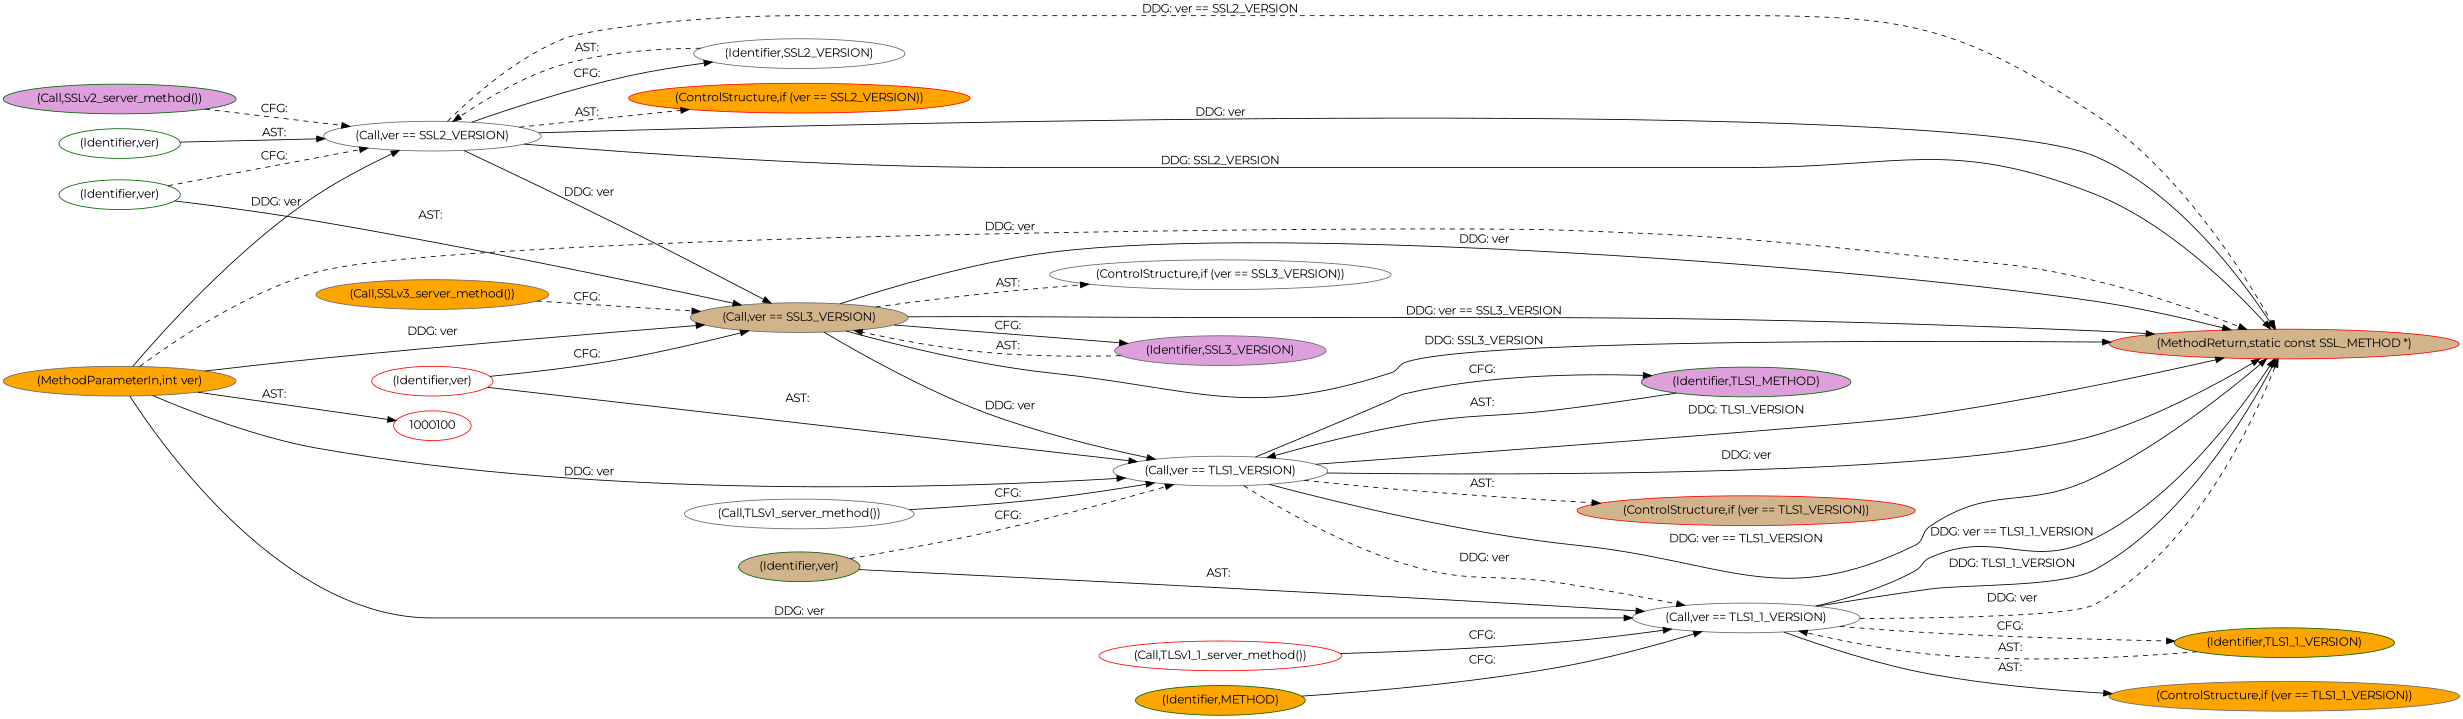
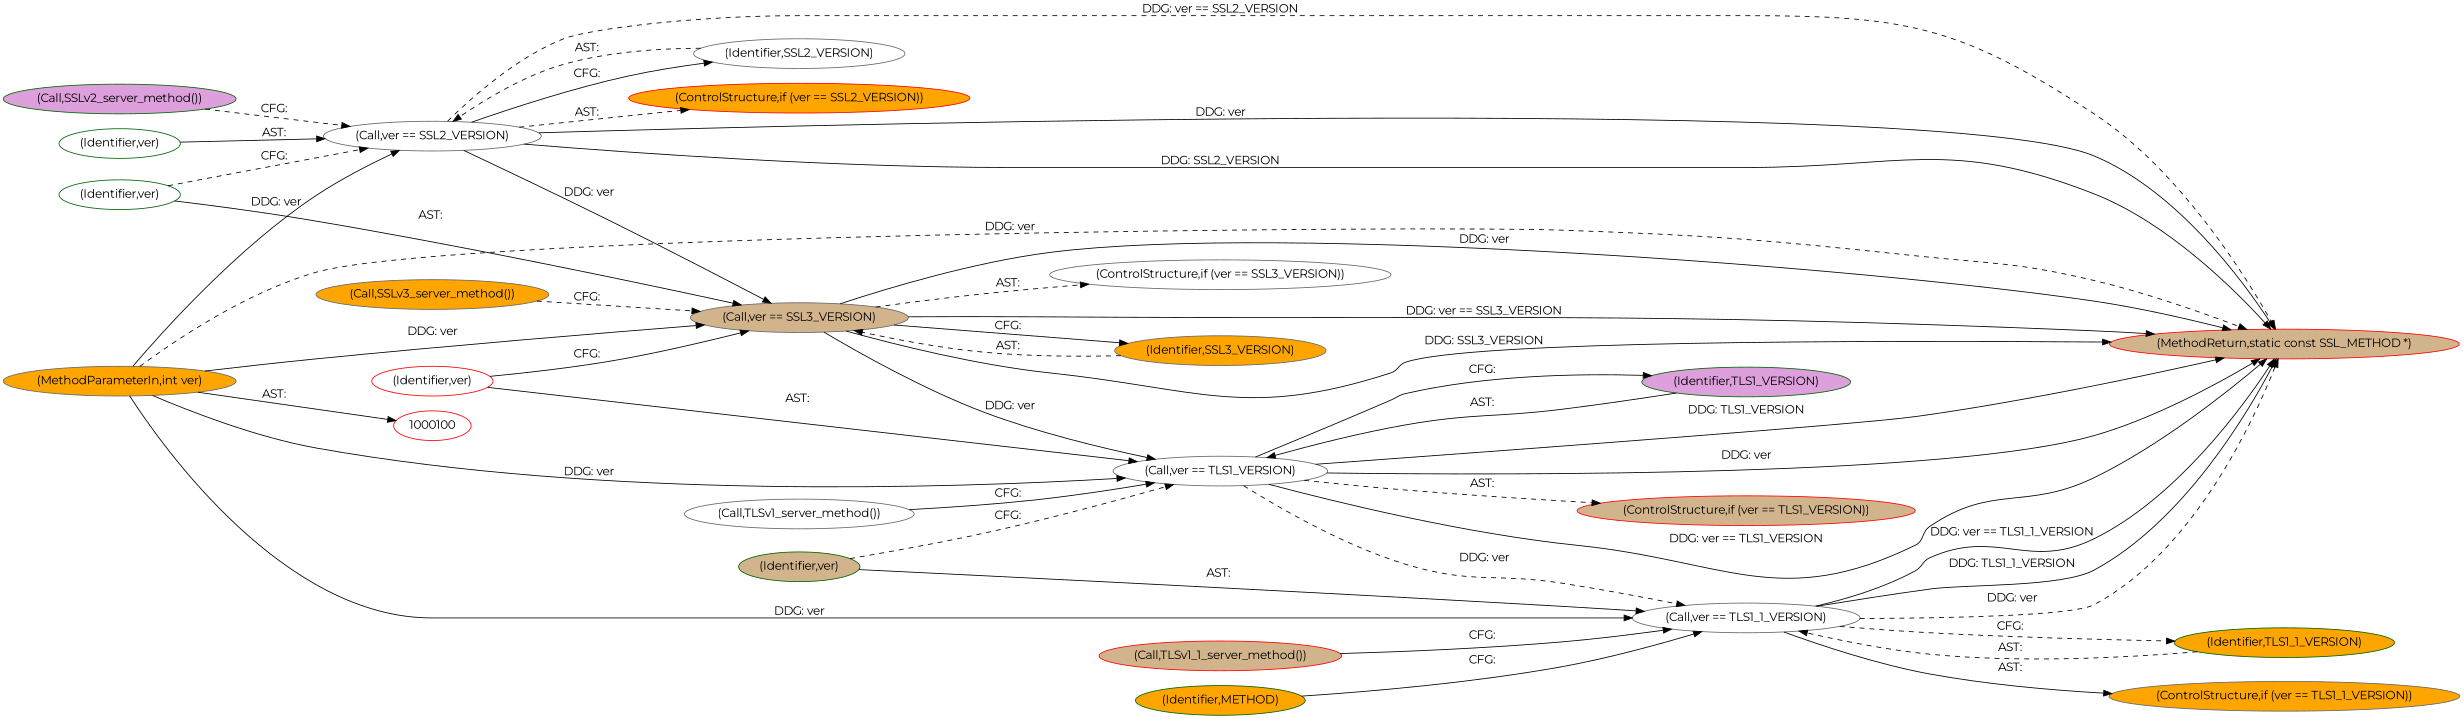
(1220, 351) -> (1220, 351)
(1746, 382) -> (1746, 382)
(1220, 656) -> (1220, 656)
